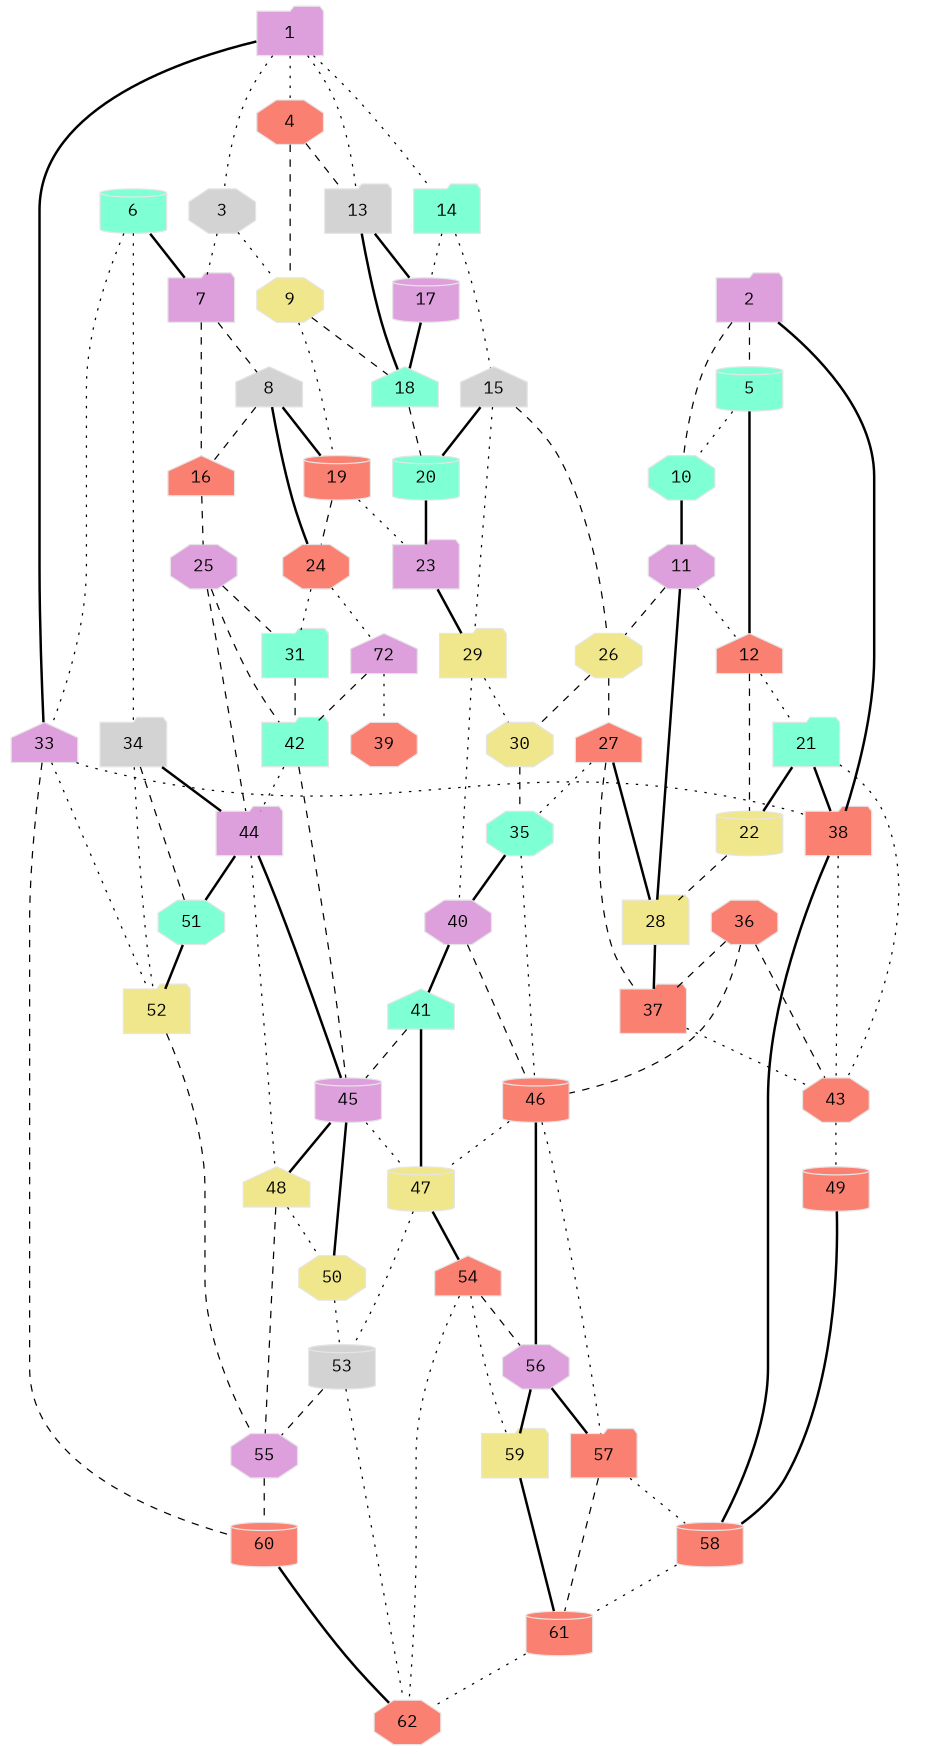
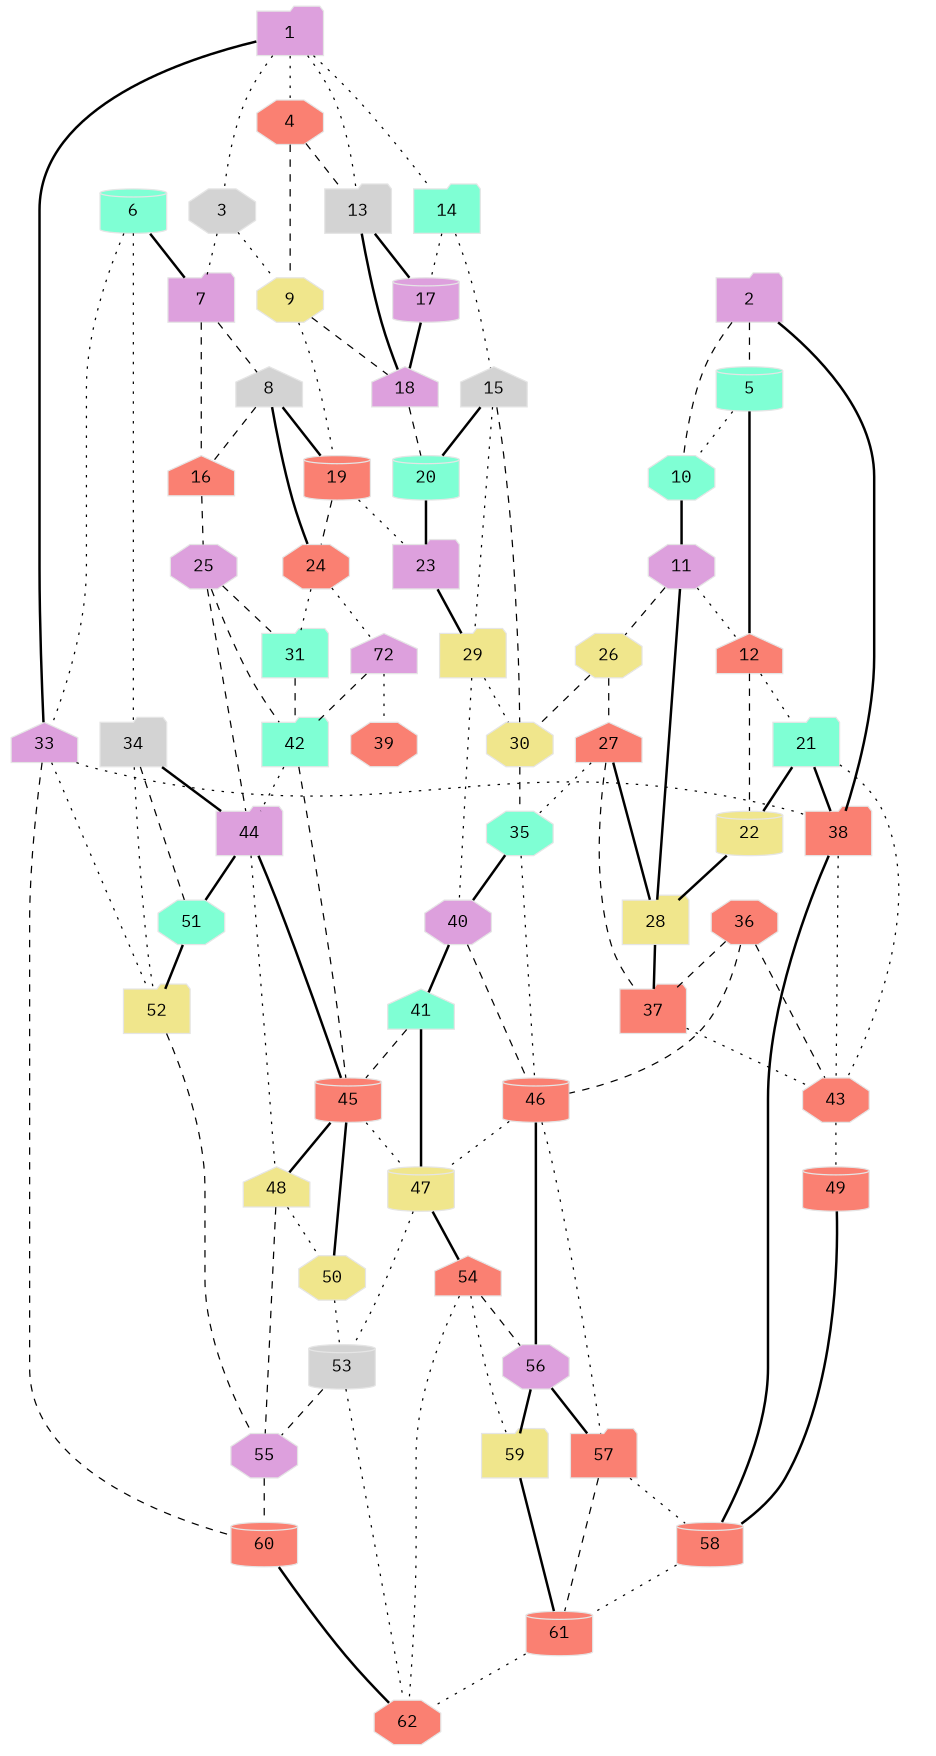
(405, 389) -> (405, 389)
(582, 511) -> (514, 564)
(703, 878) -> (703, 878)
(348, 1100) -> (348, 1100)
